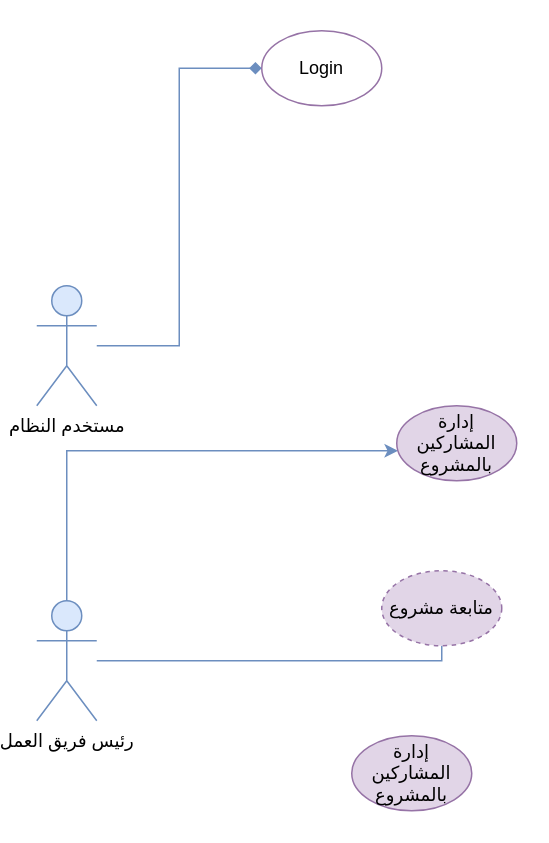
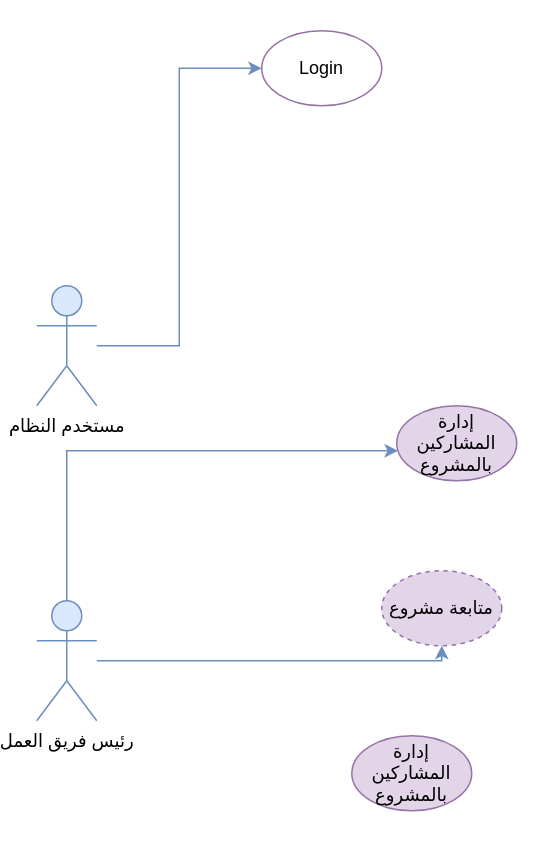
(249, 68) -> (250, 68)
(442, 652) -> (442, 656)
